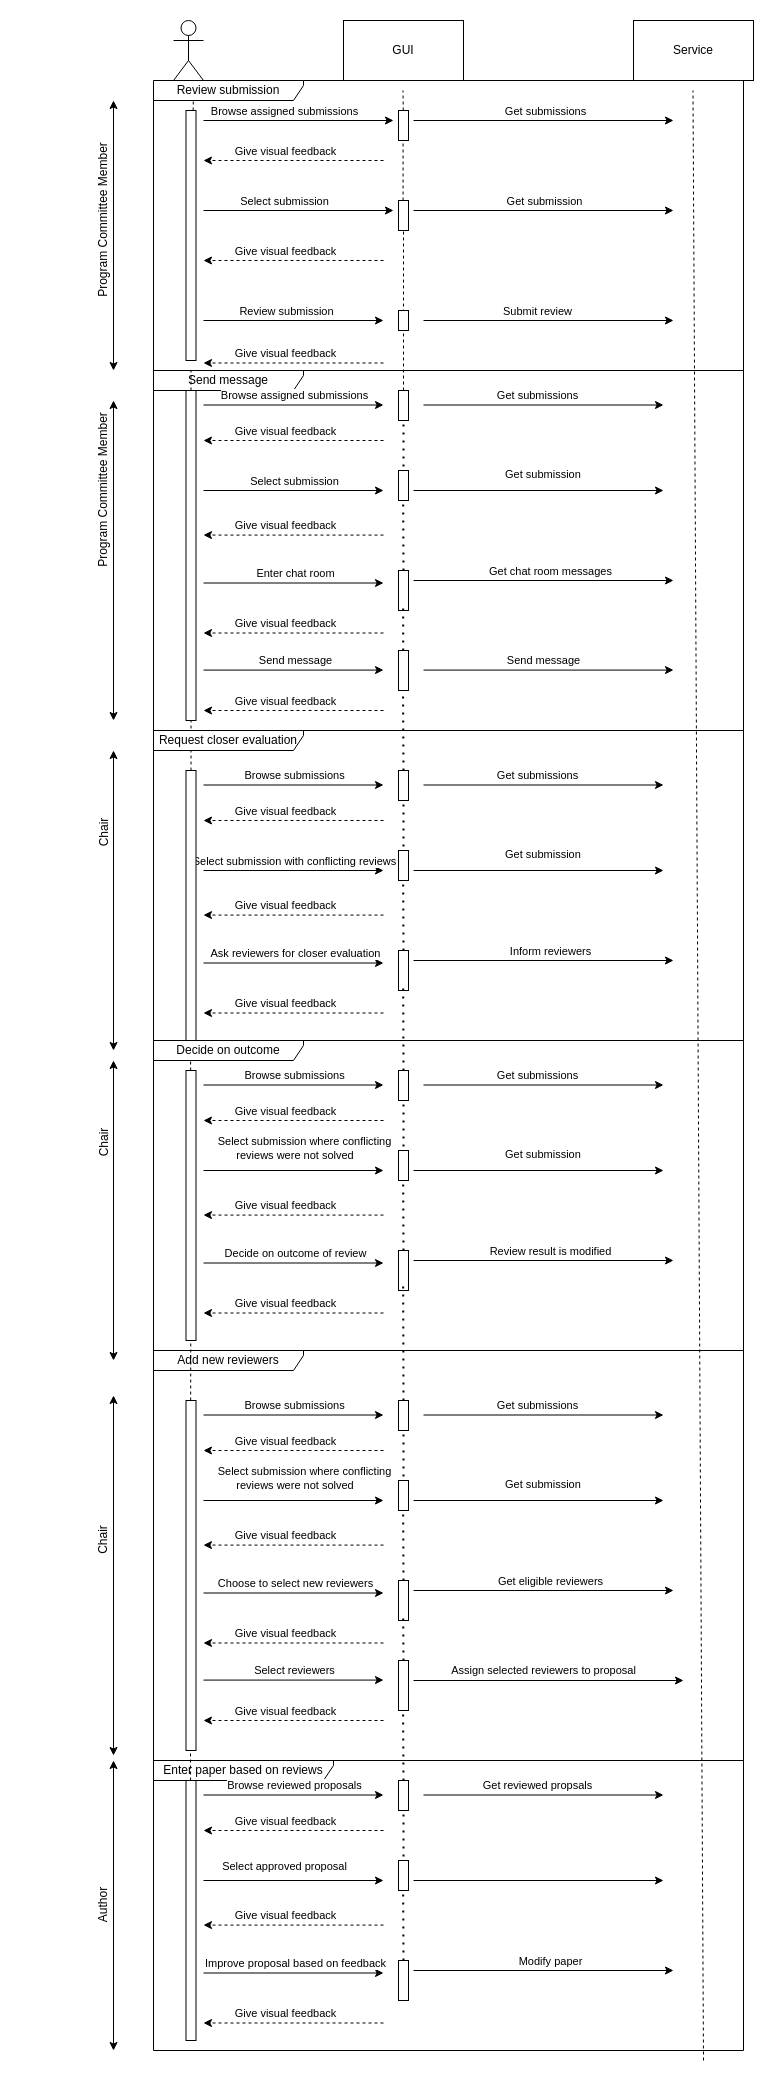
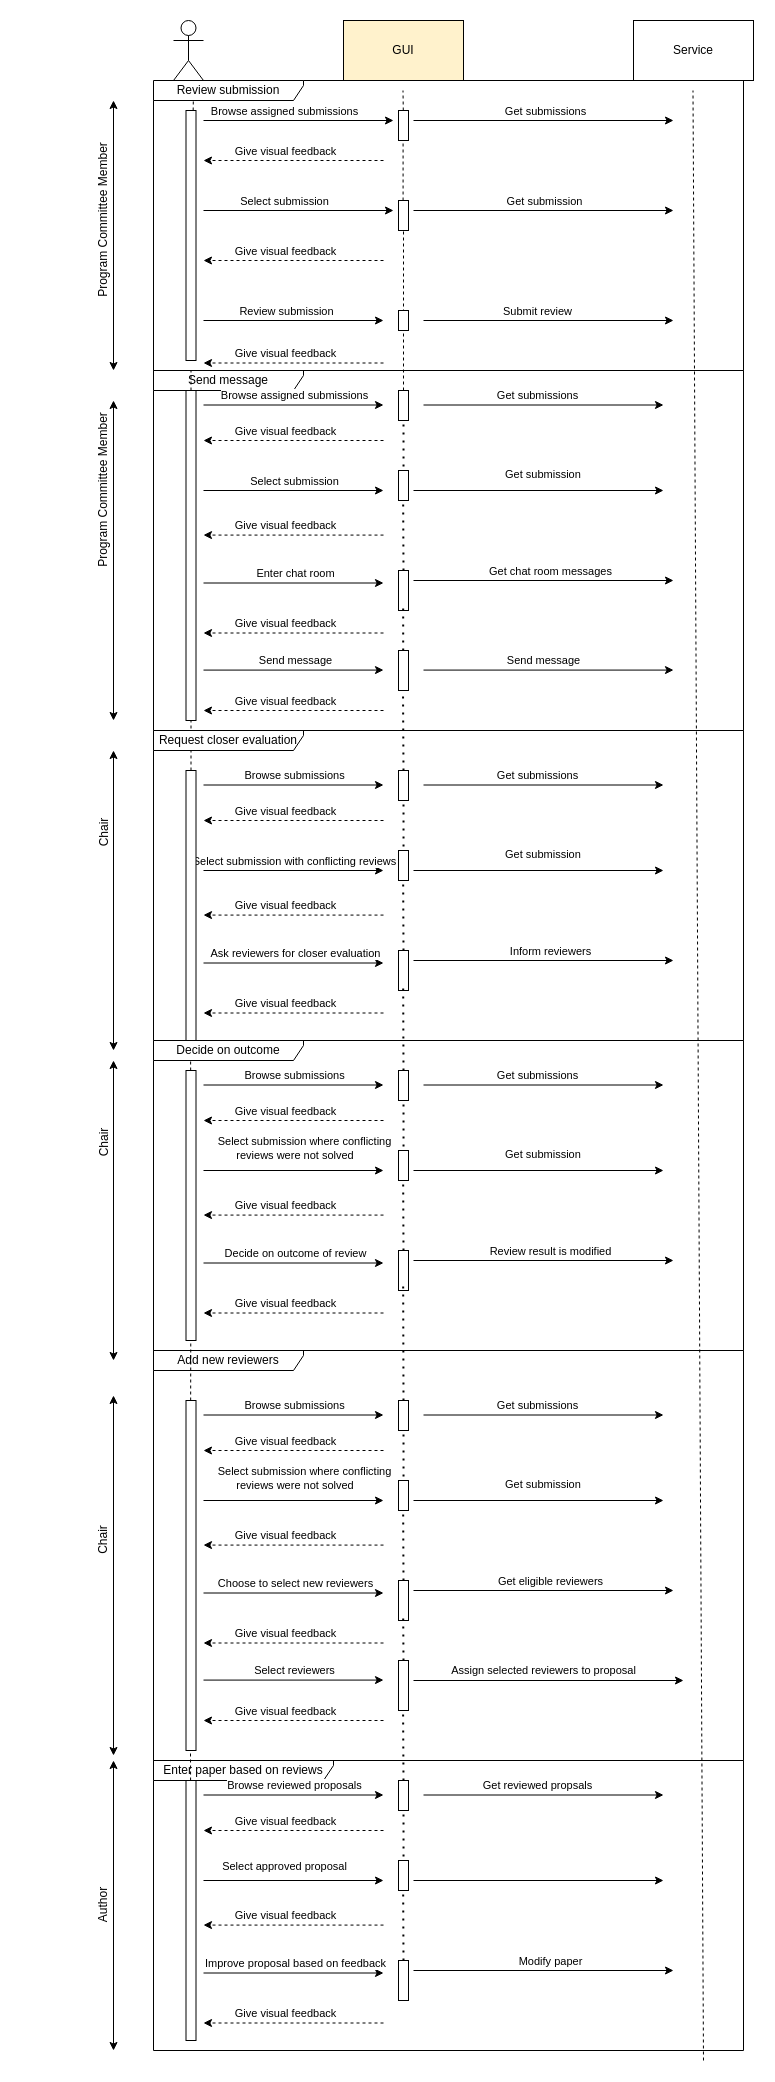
(404, 51) -> (404, 51)
